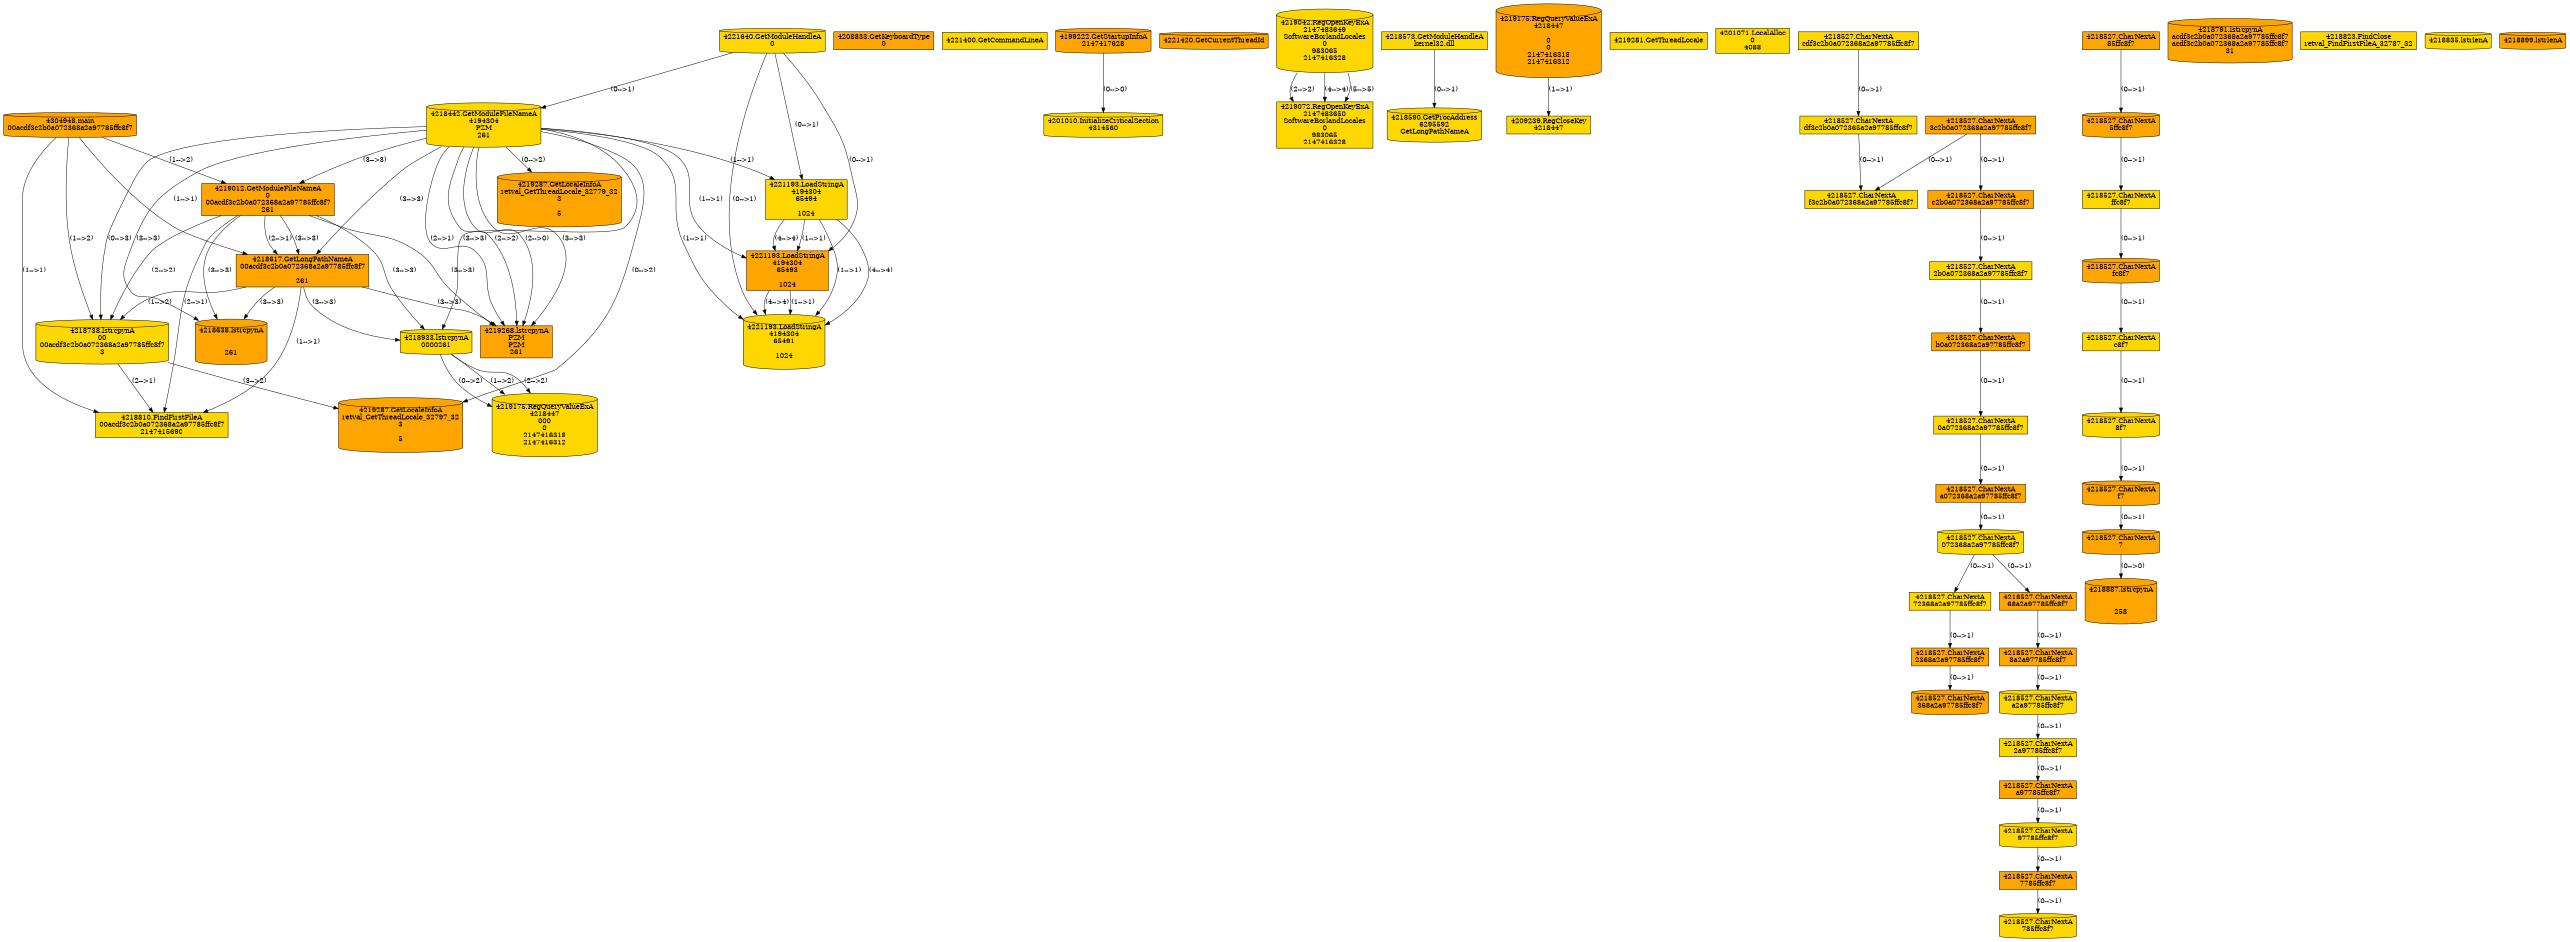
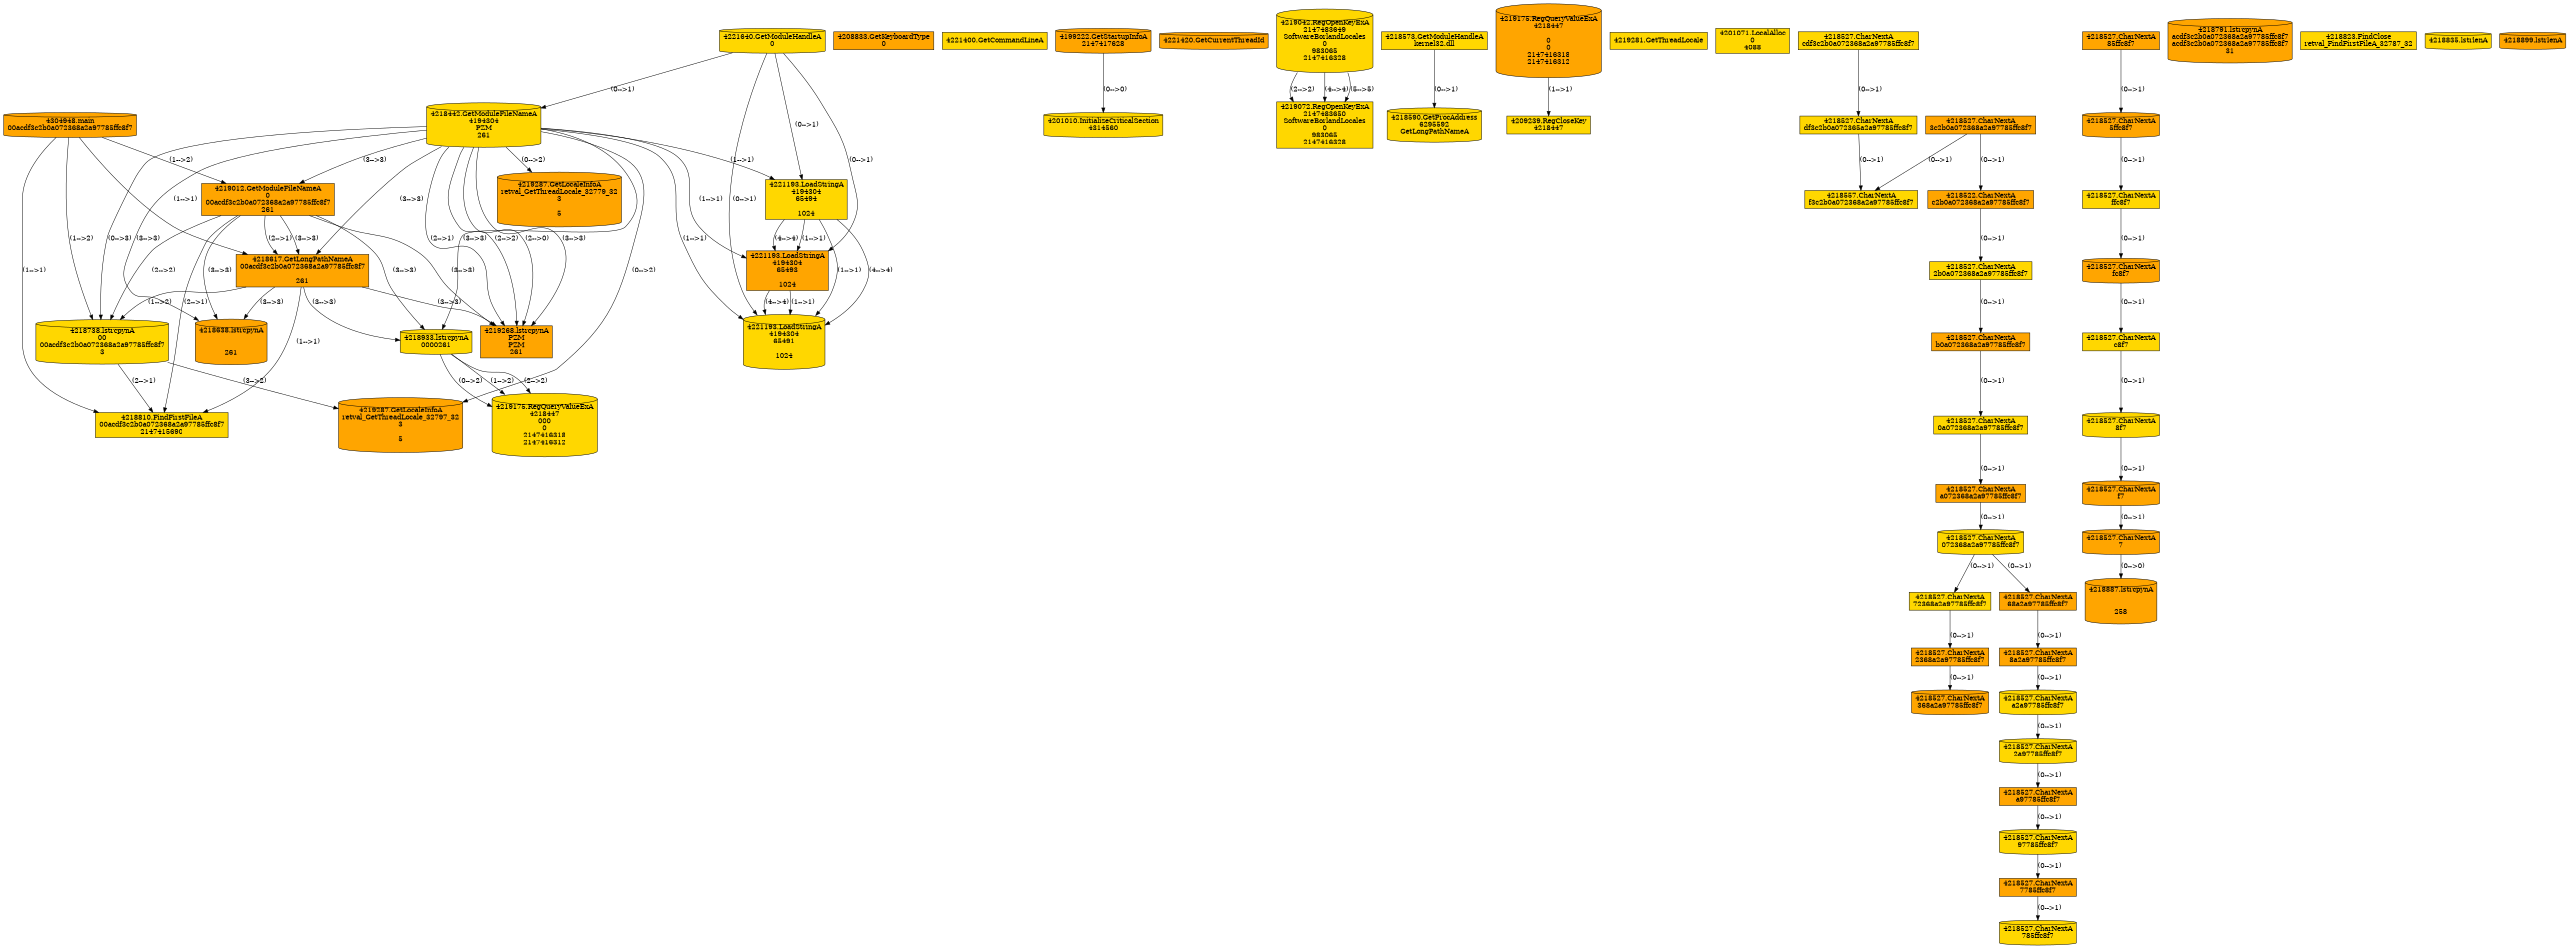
(1861, 200) -> (1861, 199)
(1981, 200) -> (1981, 199)
(2038, 748) -> (2038, 751)
